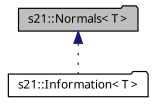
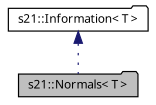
(78, 59) -> (78, 59)
